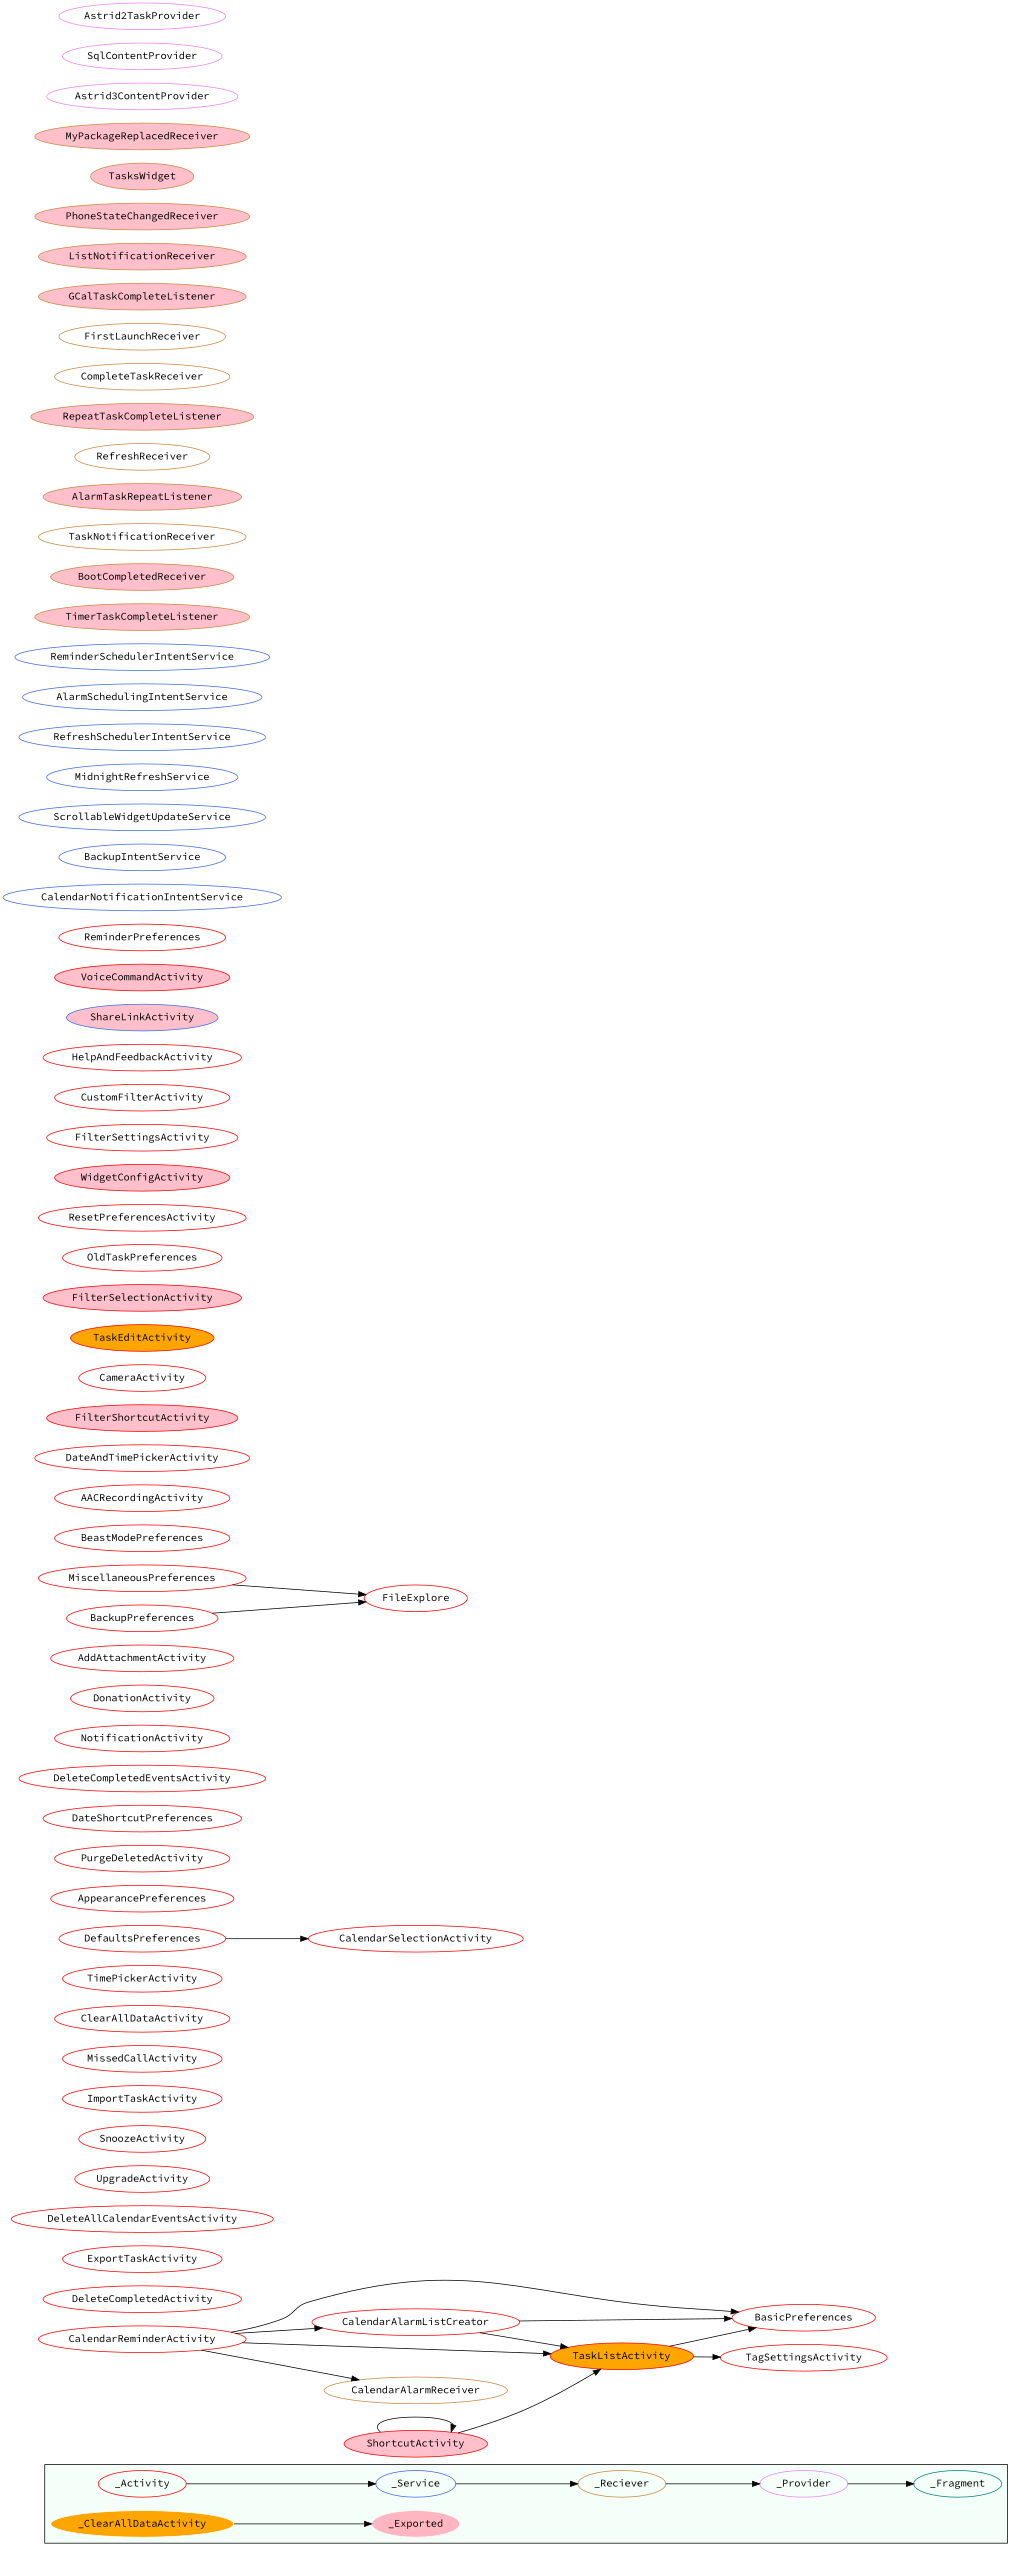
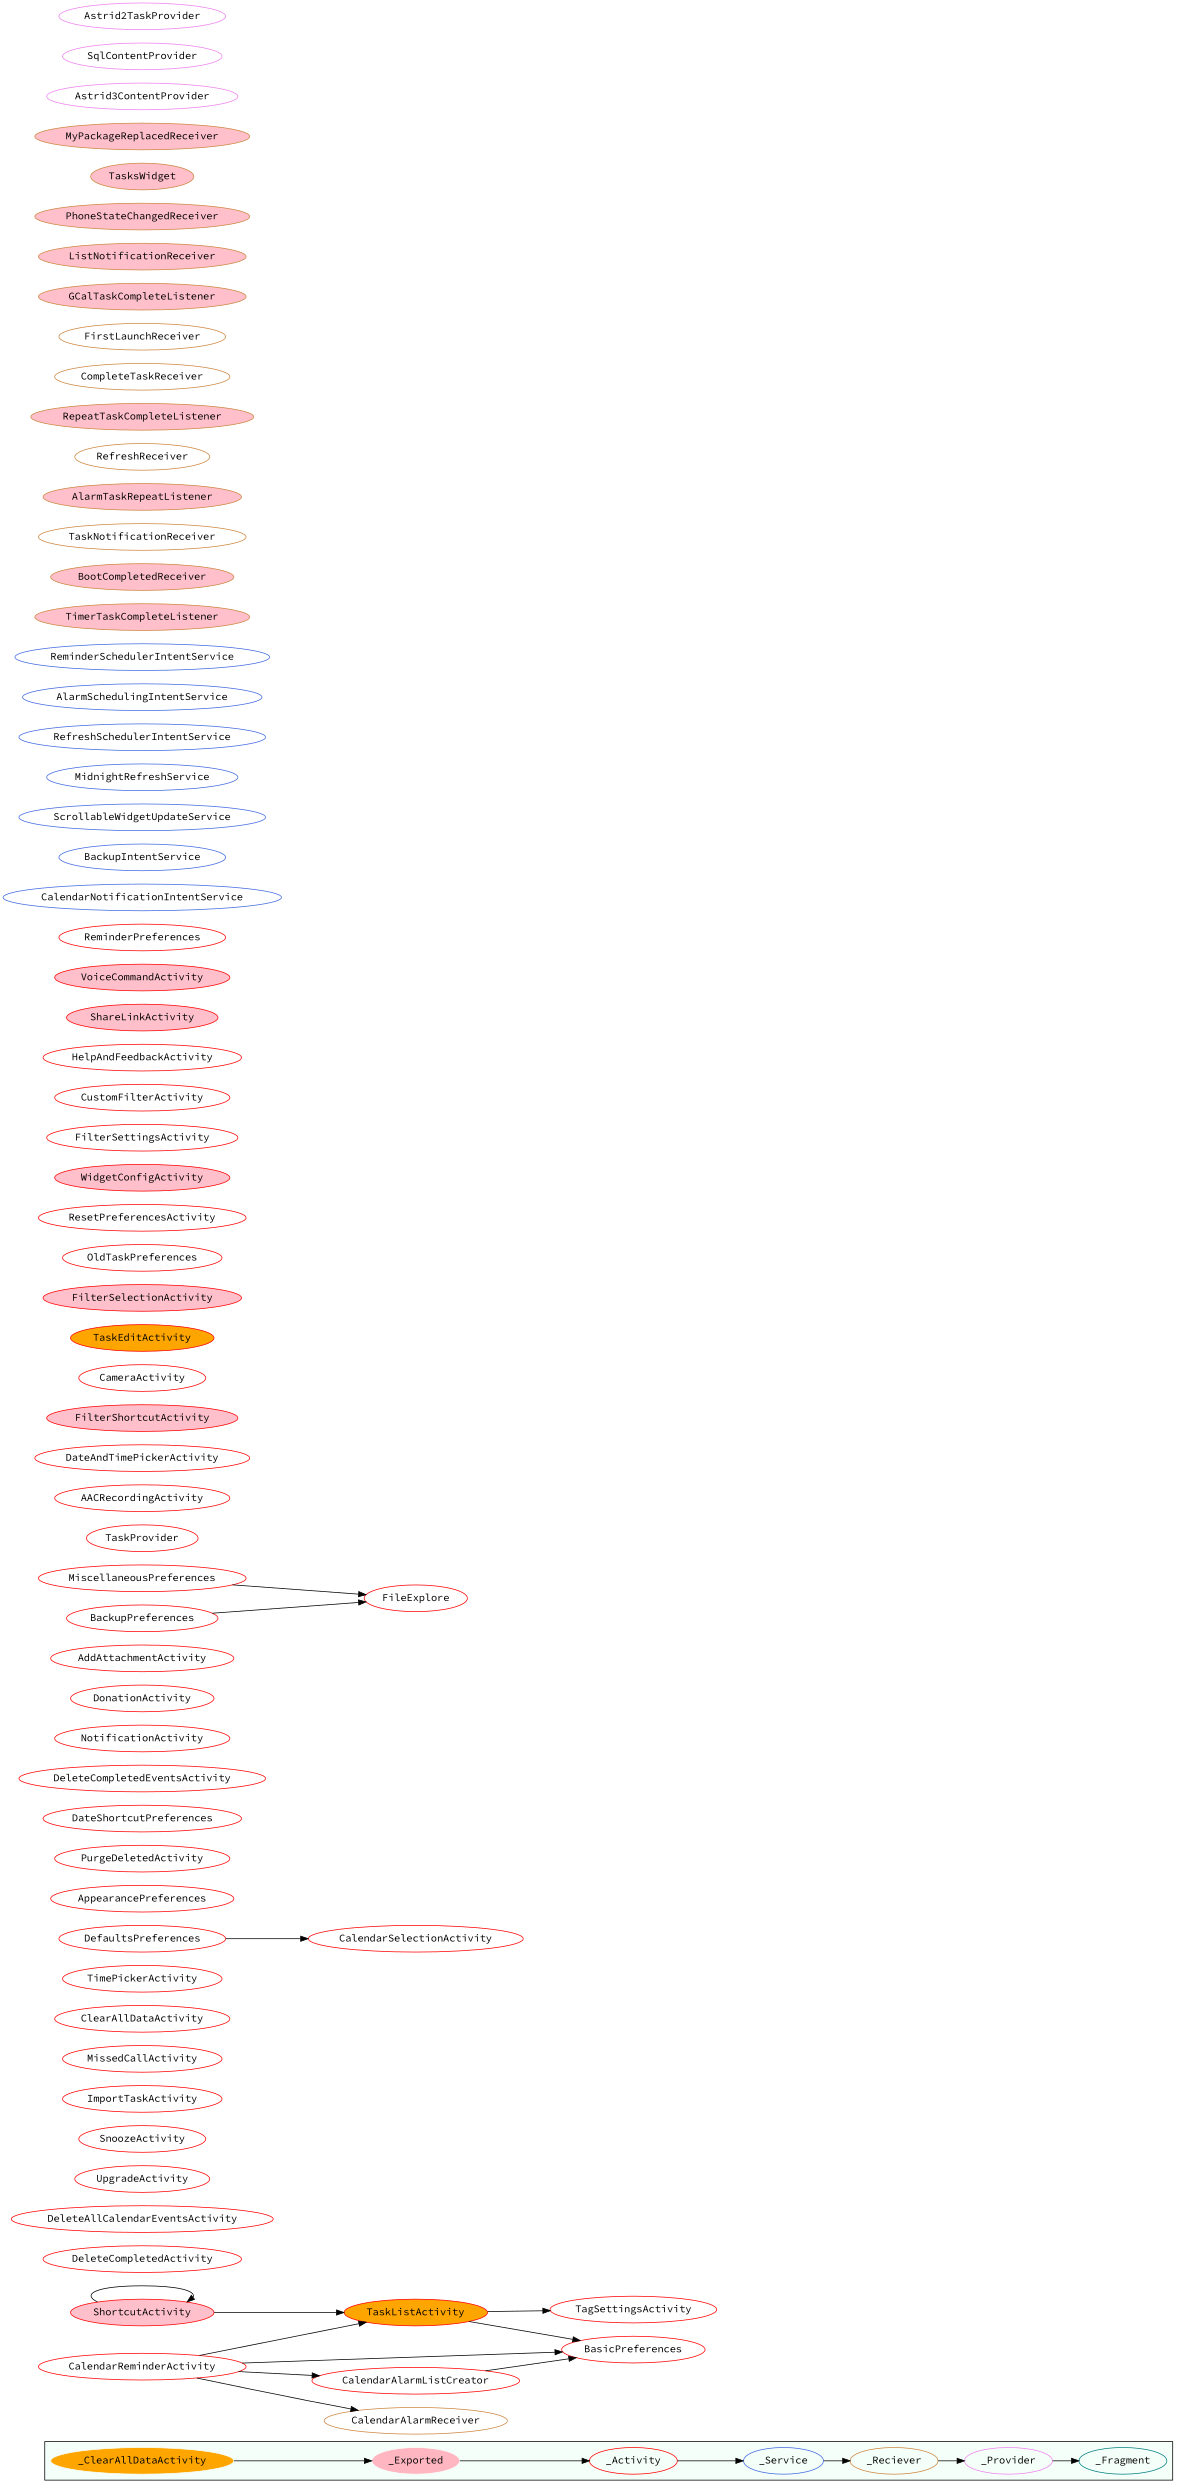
(142, 1018) -> (142, 1018)
(142, 1538) -> (142, 1538)
(142, 2259) -> none
(520, 2339) -> none
none -> (521, 2461)
